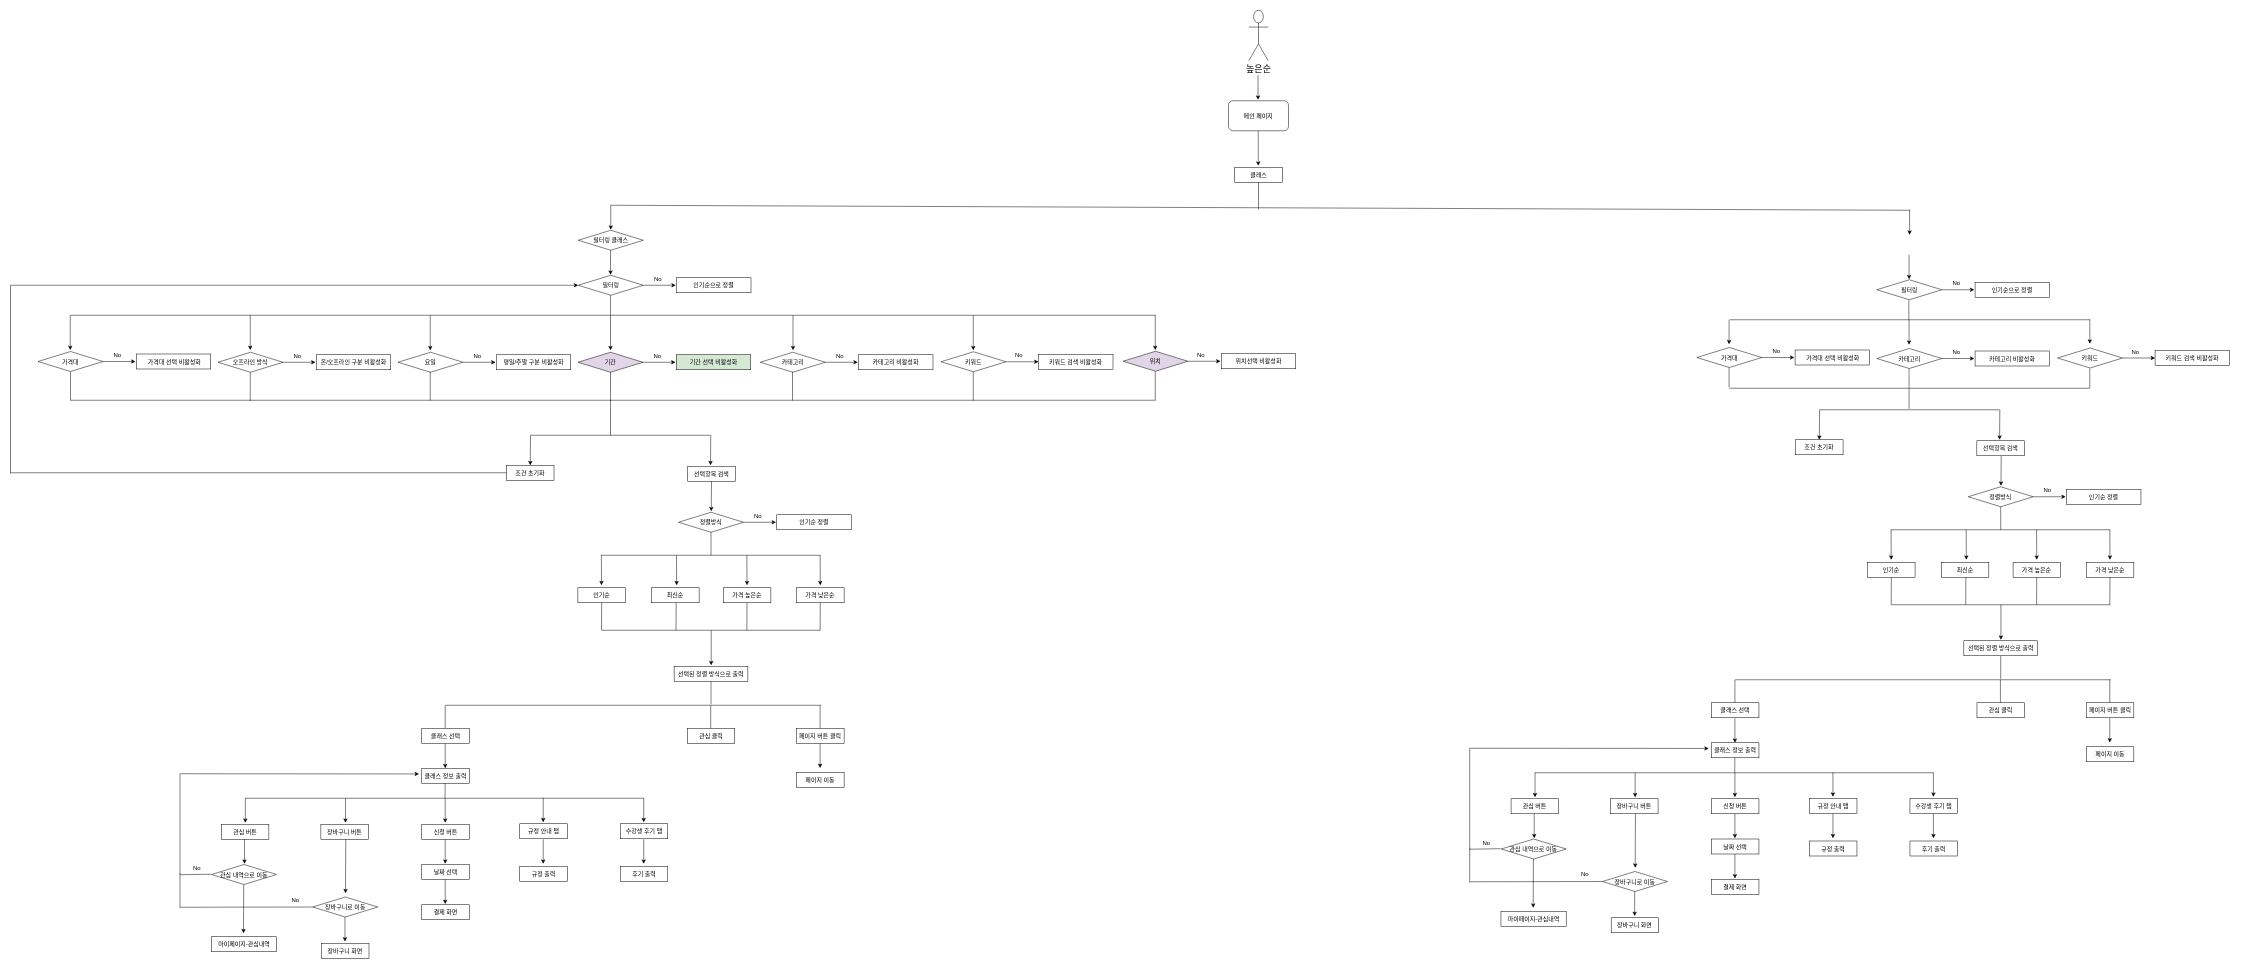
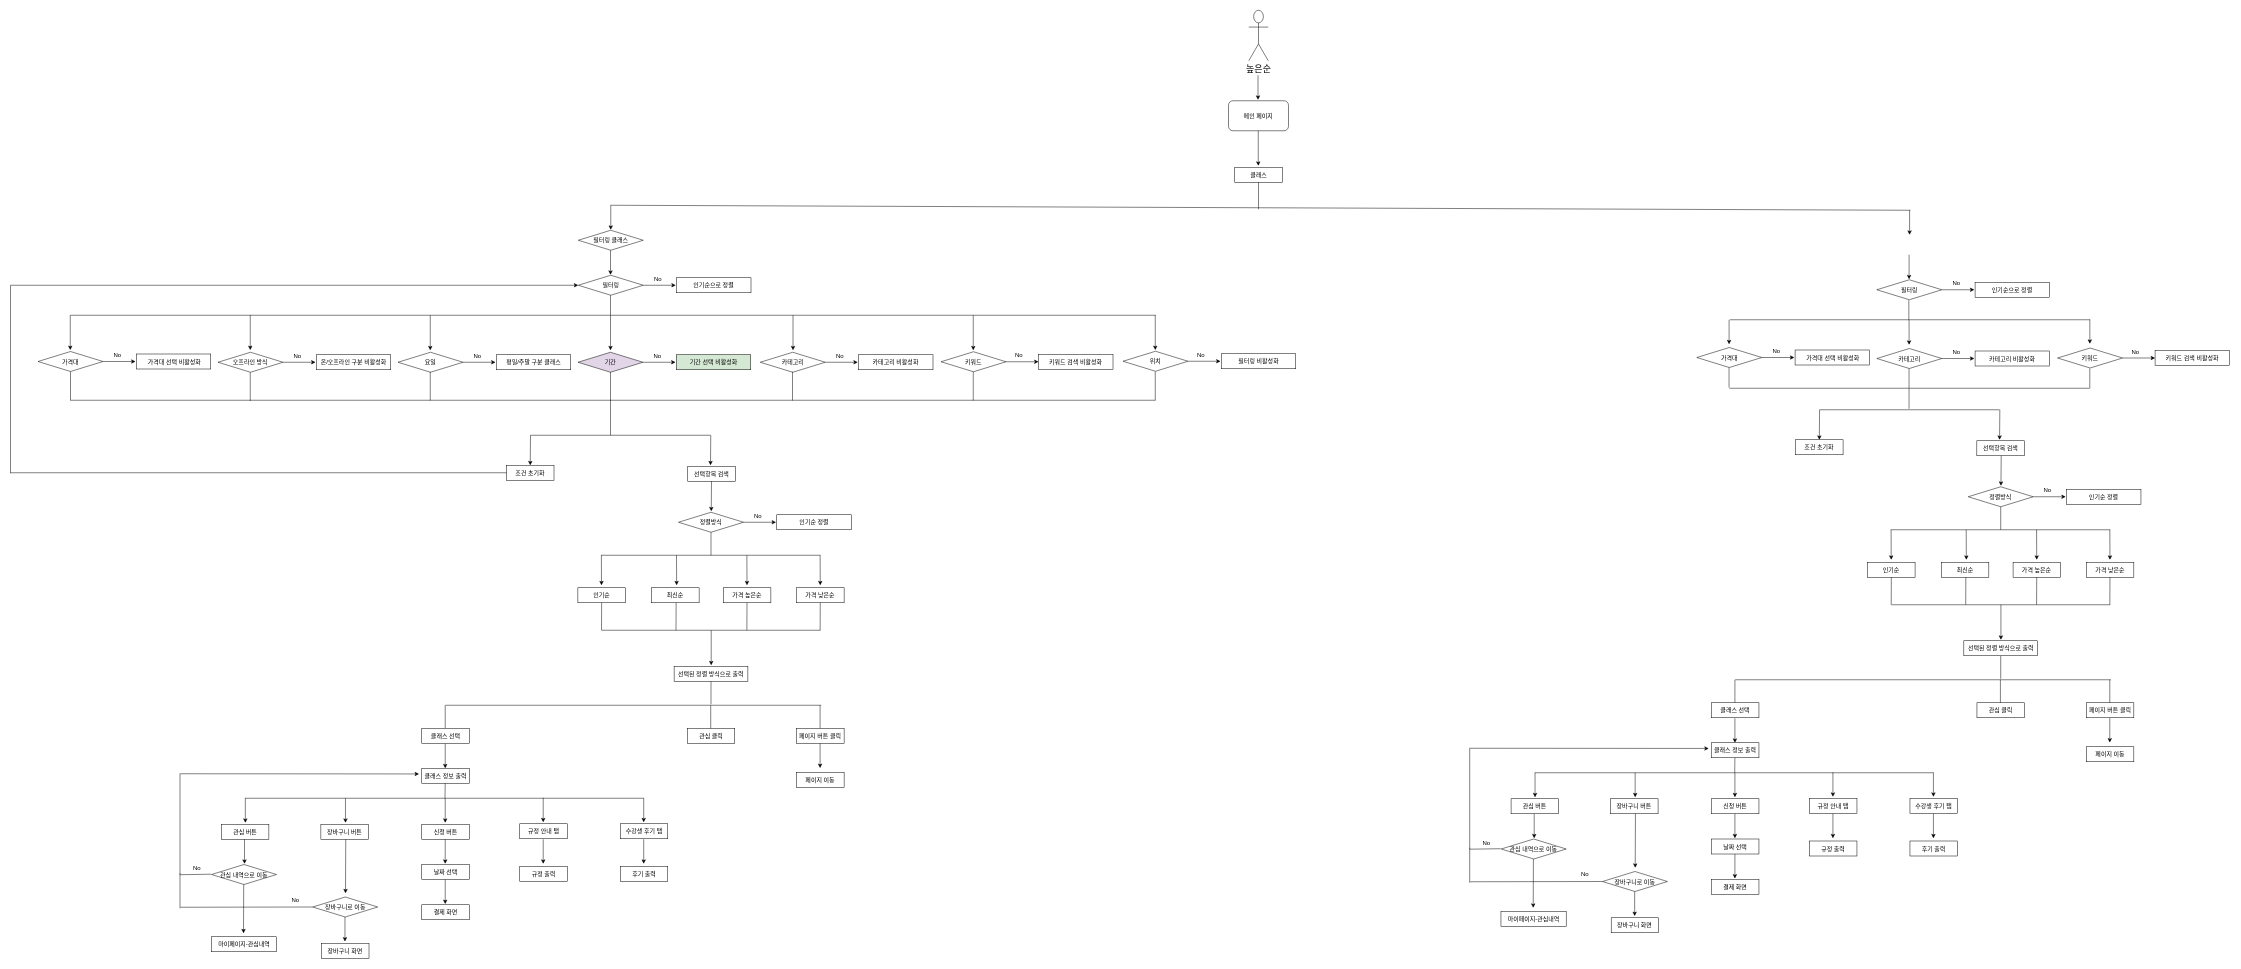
(1155, 361) -> (1155, 361)
(1259, 361) -> (1259, 361)
(534, 362) -> (534, 362)
